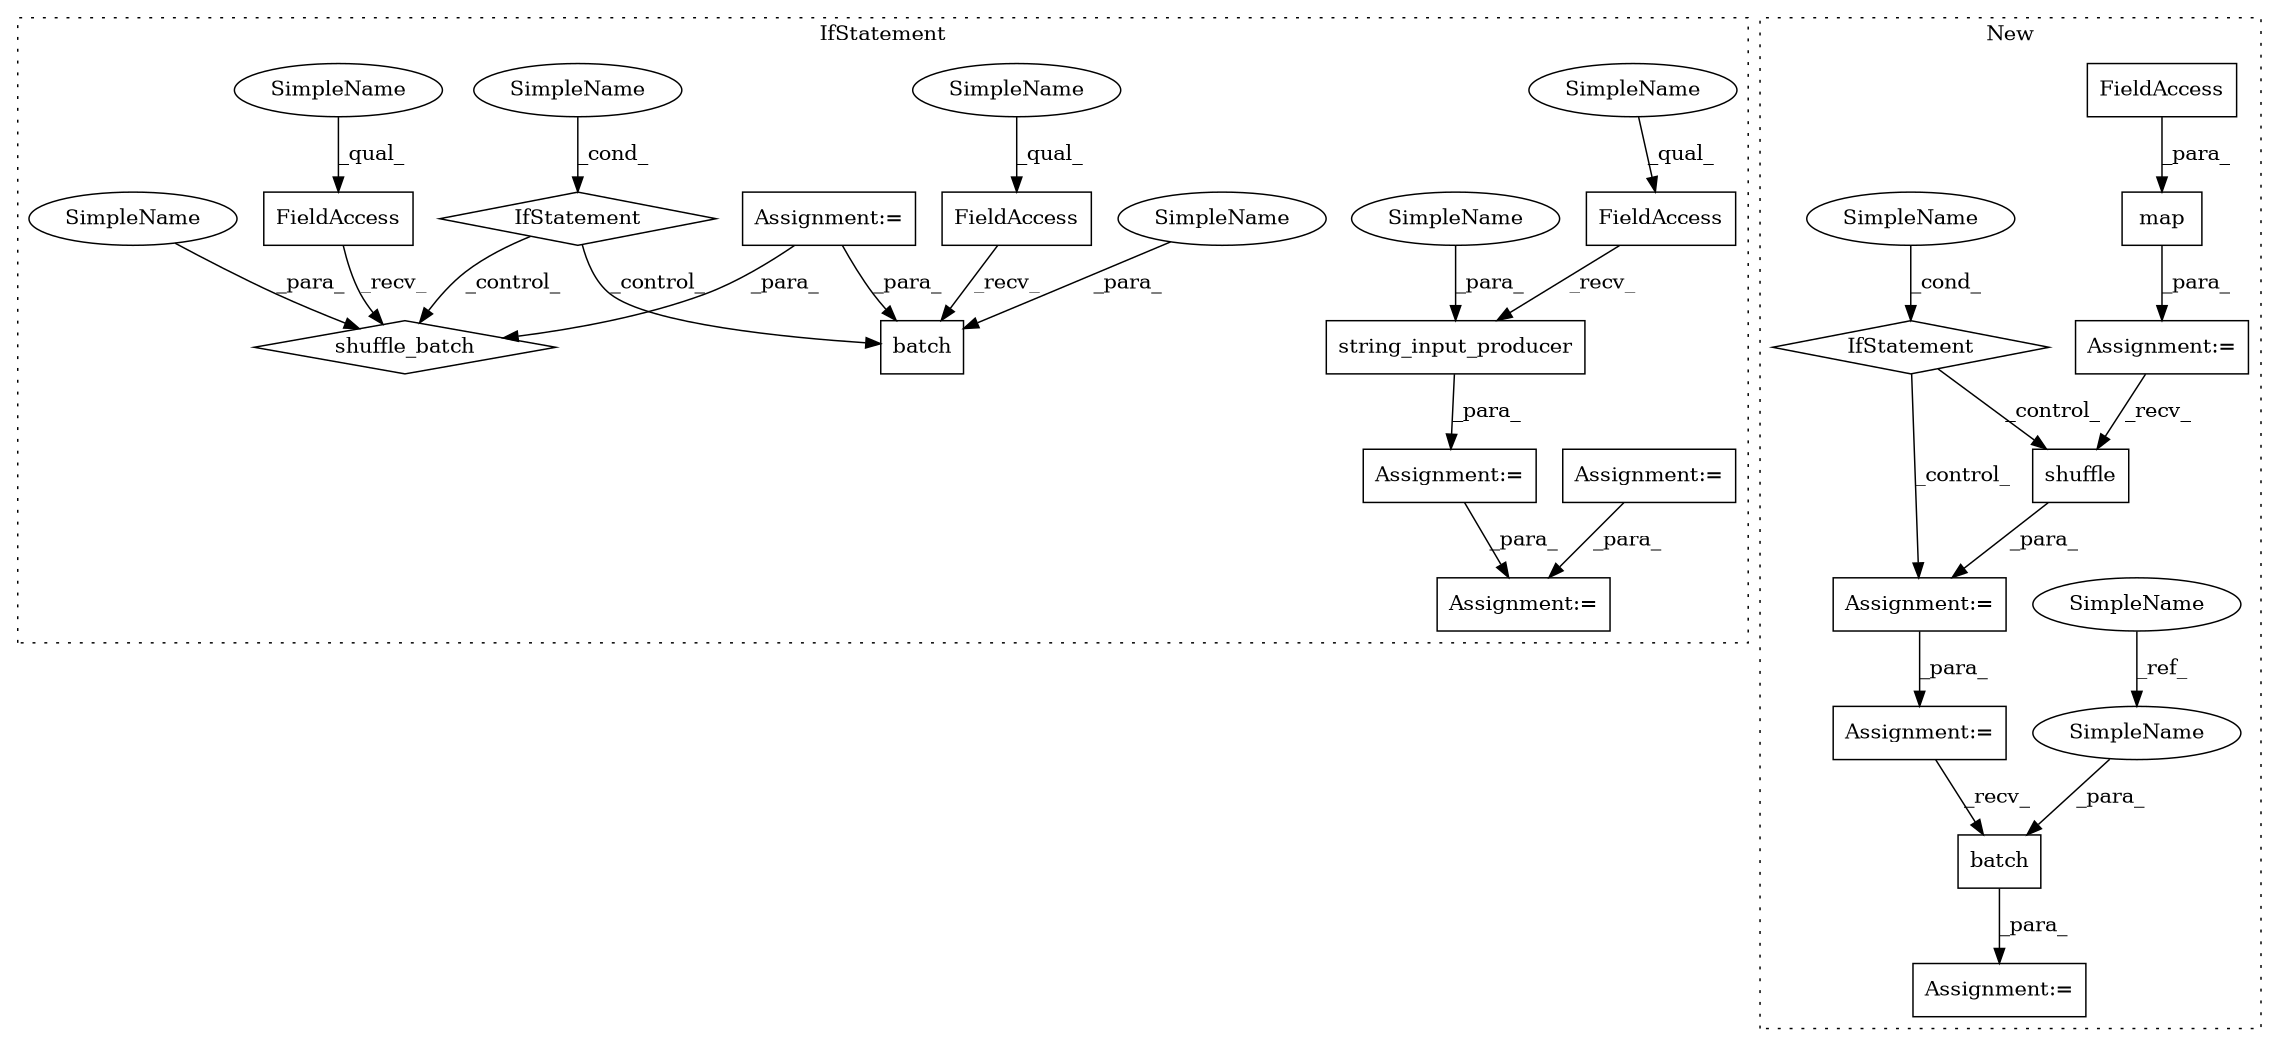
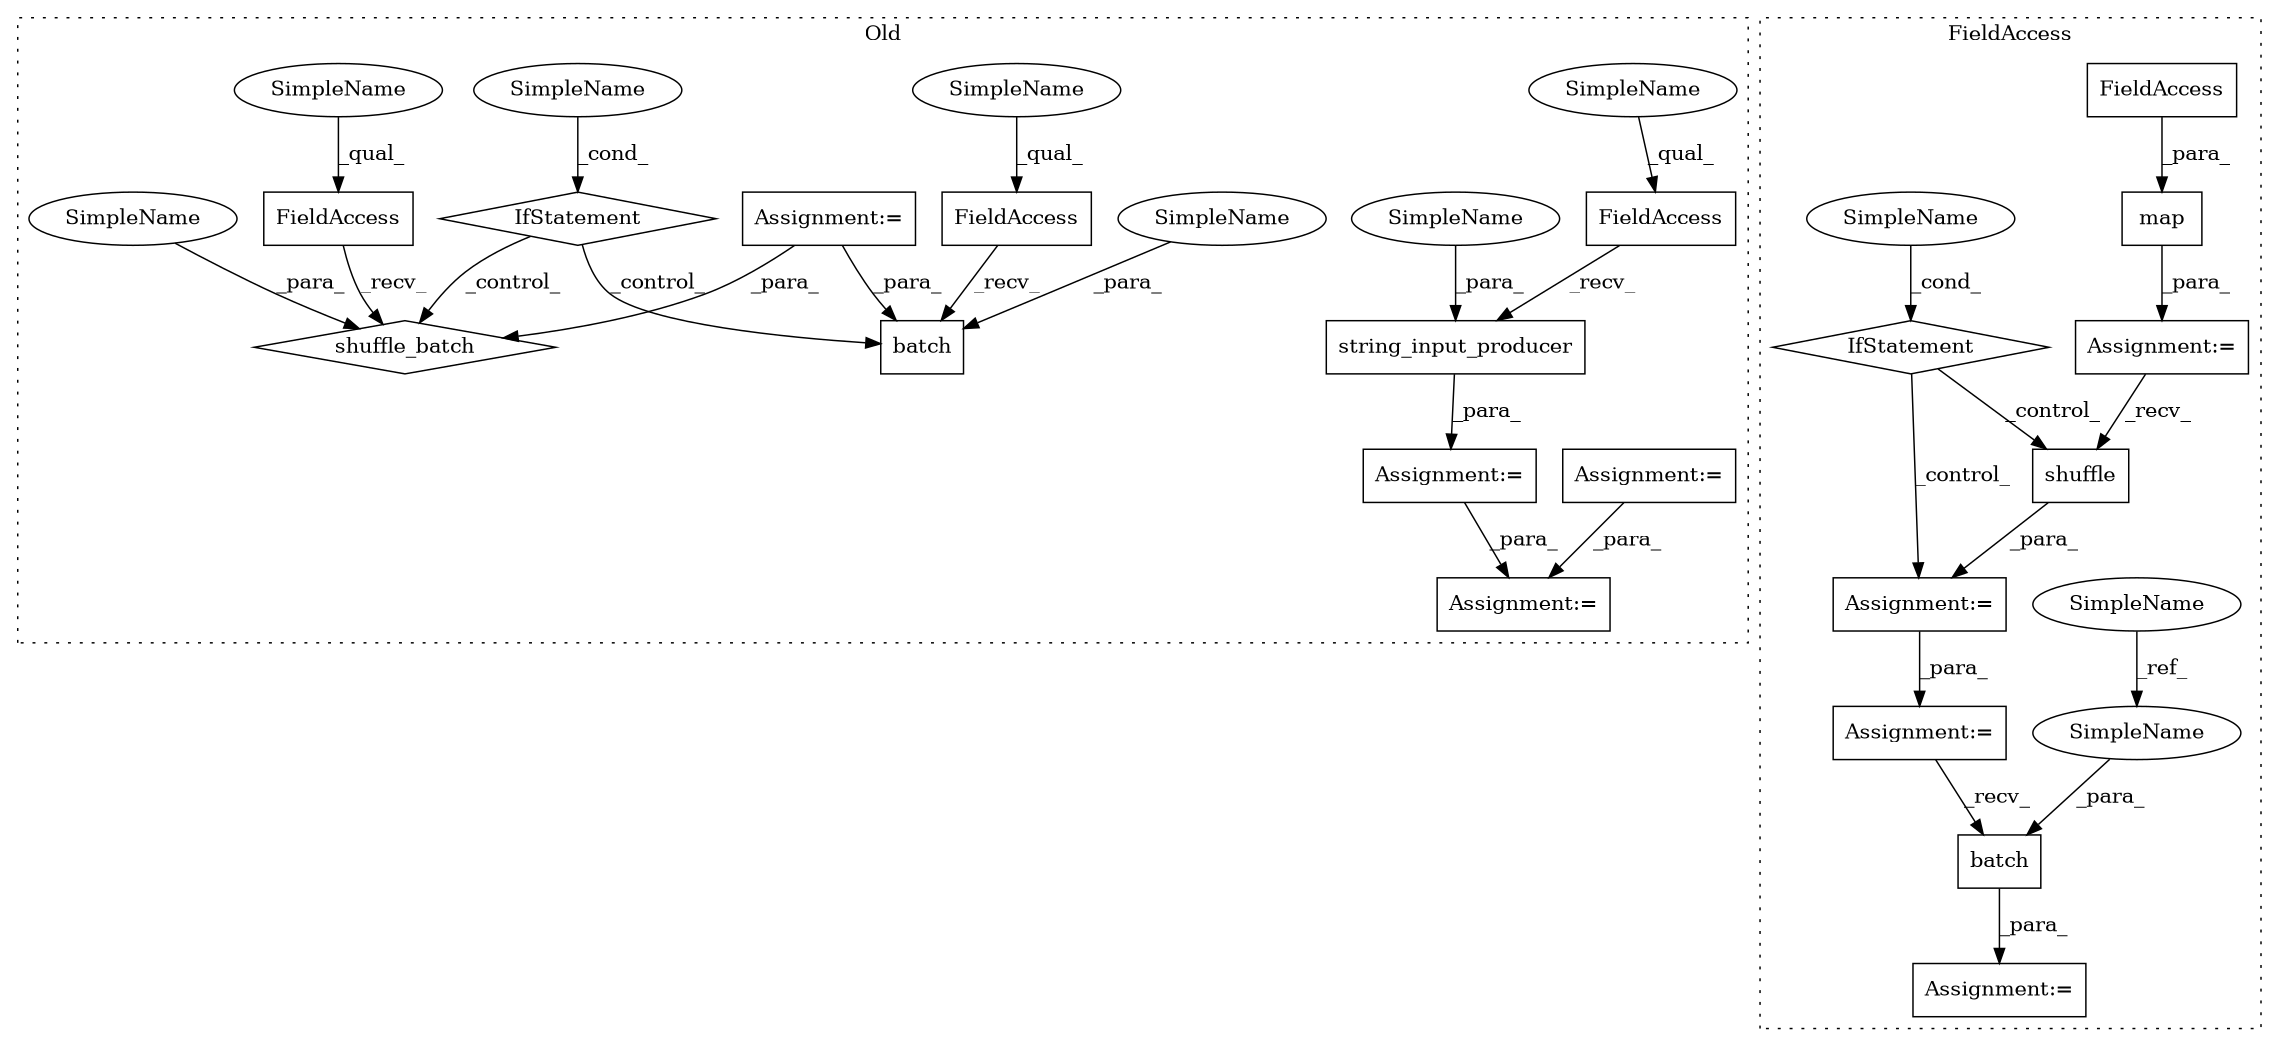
(883, 35) -> (883, 35)
(2011, 35) -> (2011, 35)
